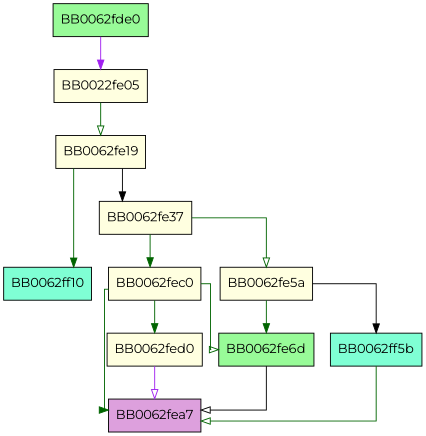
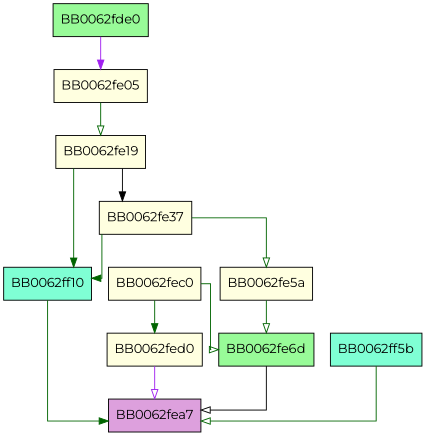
(101, 86) -> (101, 86)
(150, 246) -> (102, 257)
(364, 284) -> none
(266, 312) -> (266, 312)
(104, 348) -> (48, 386)
